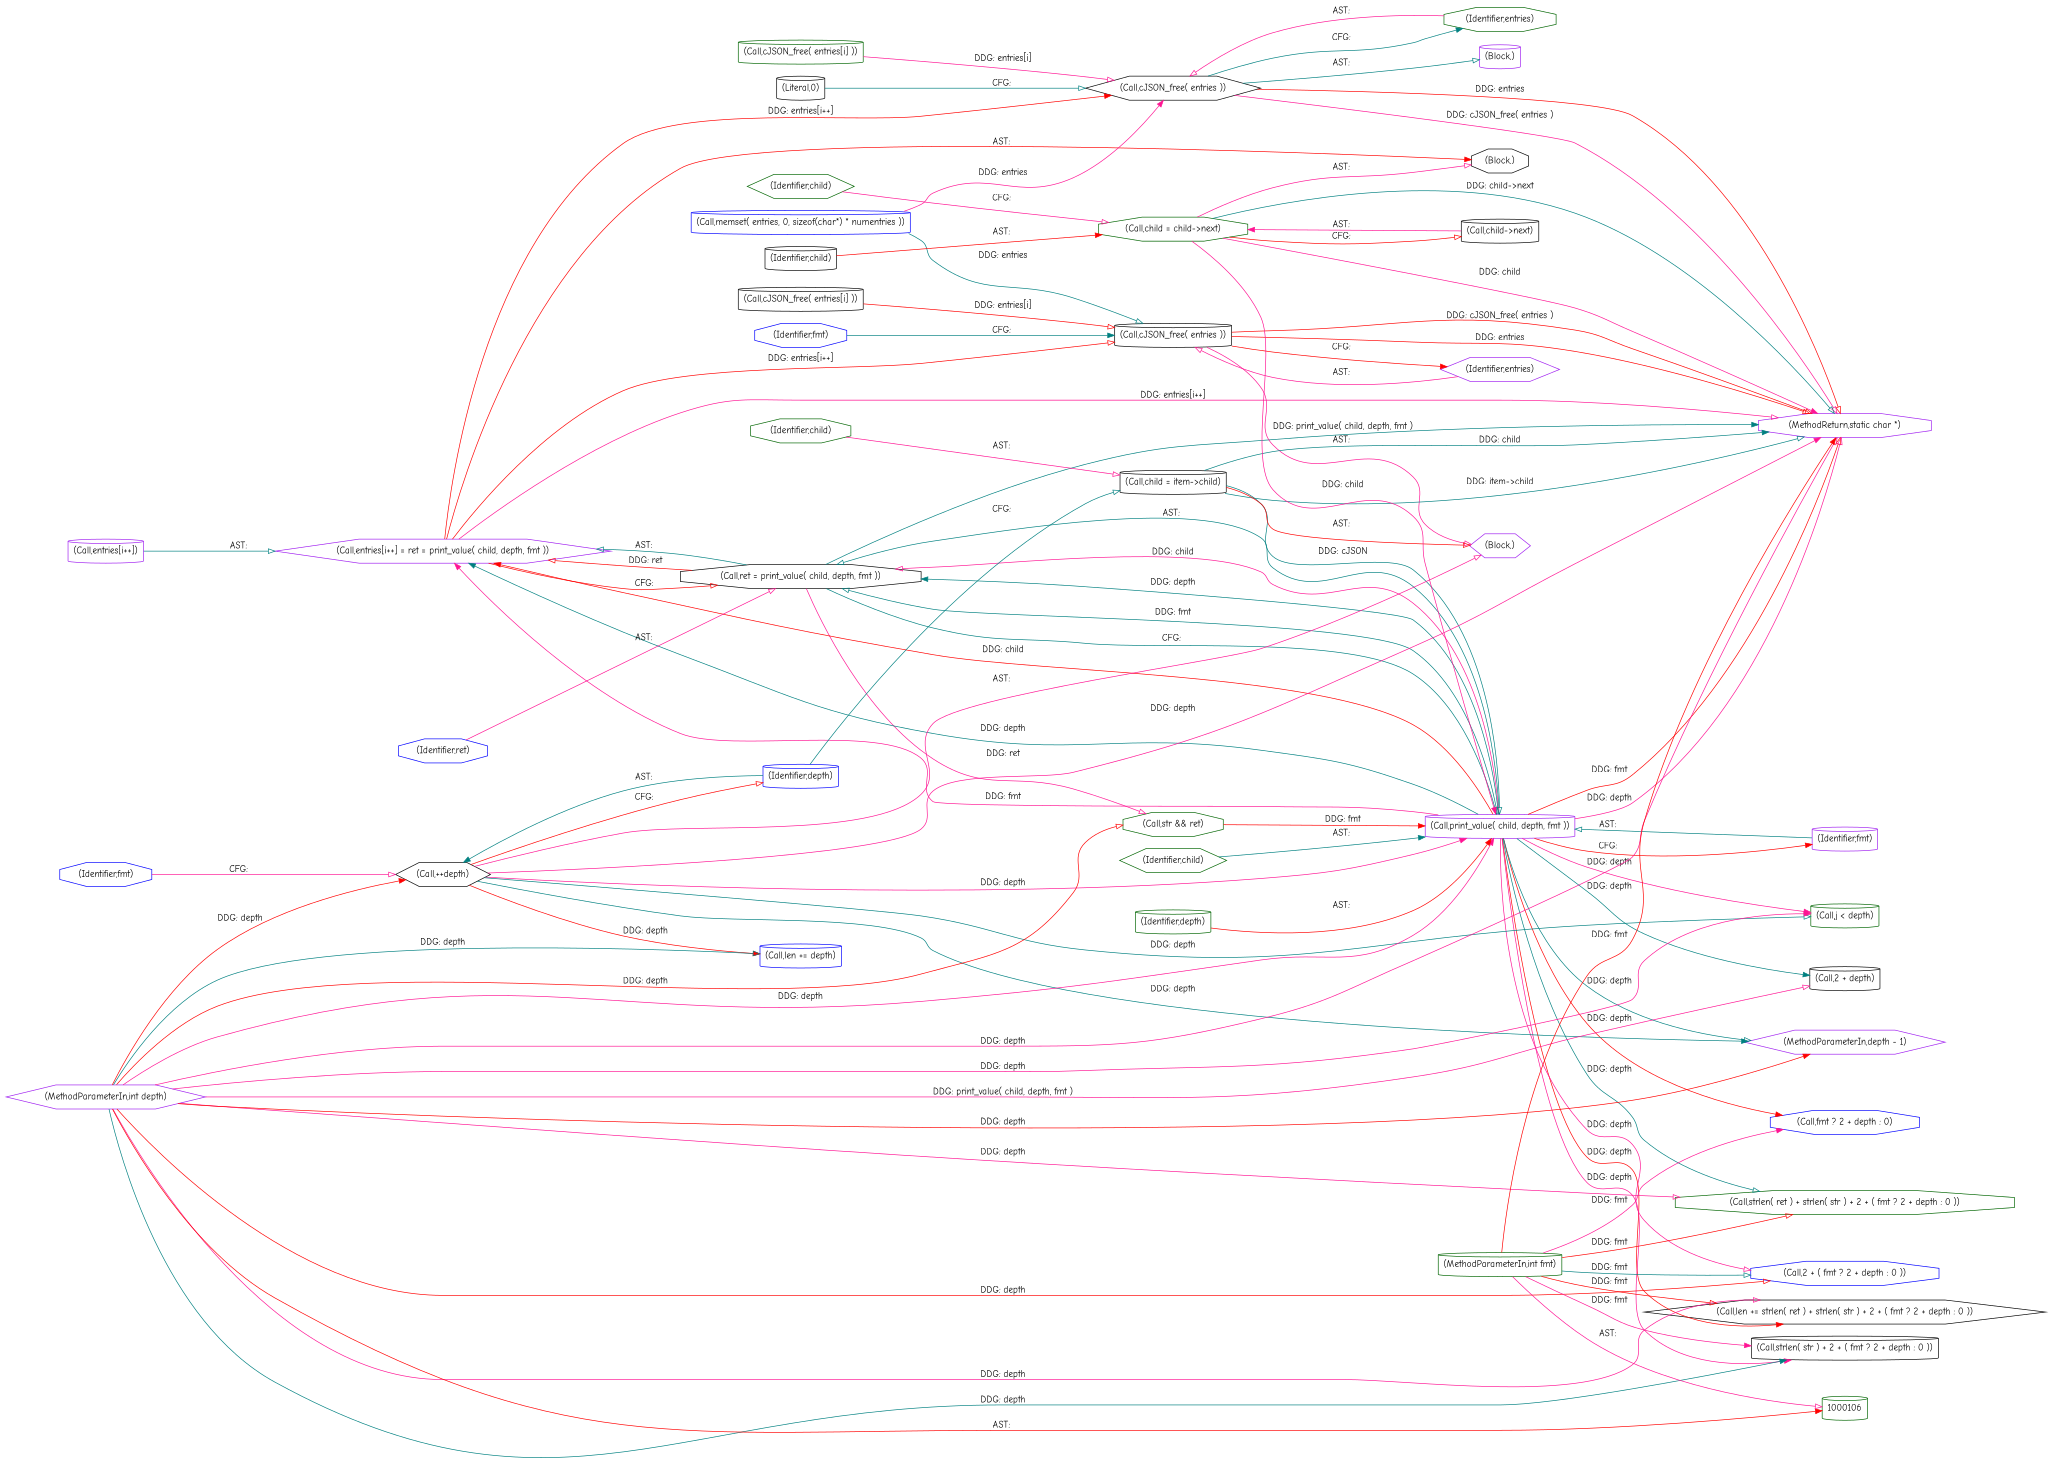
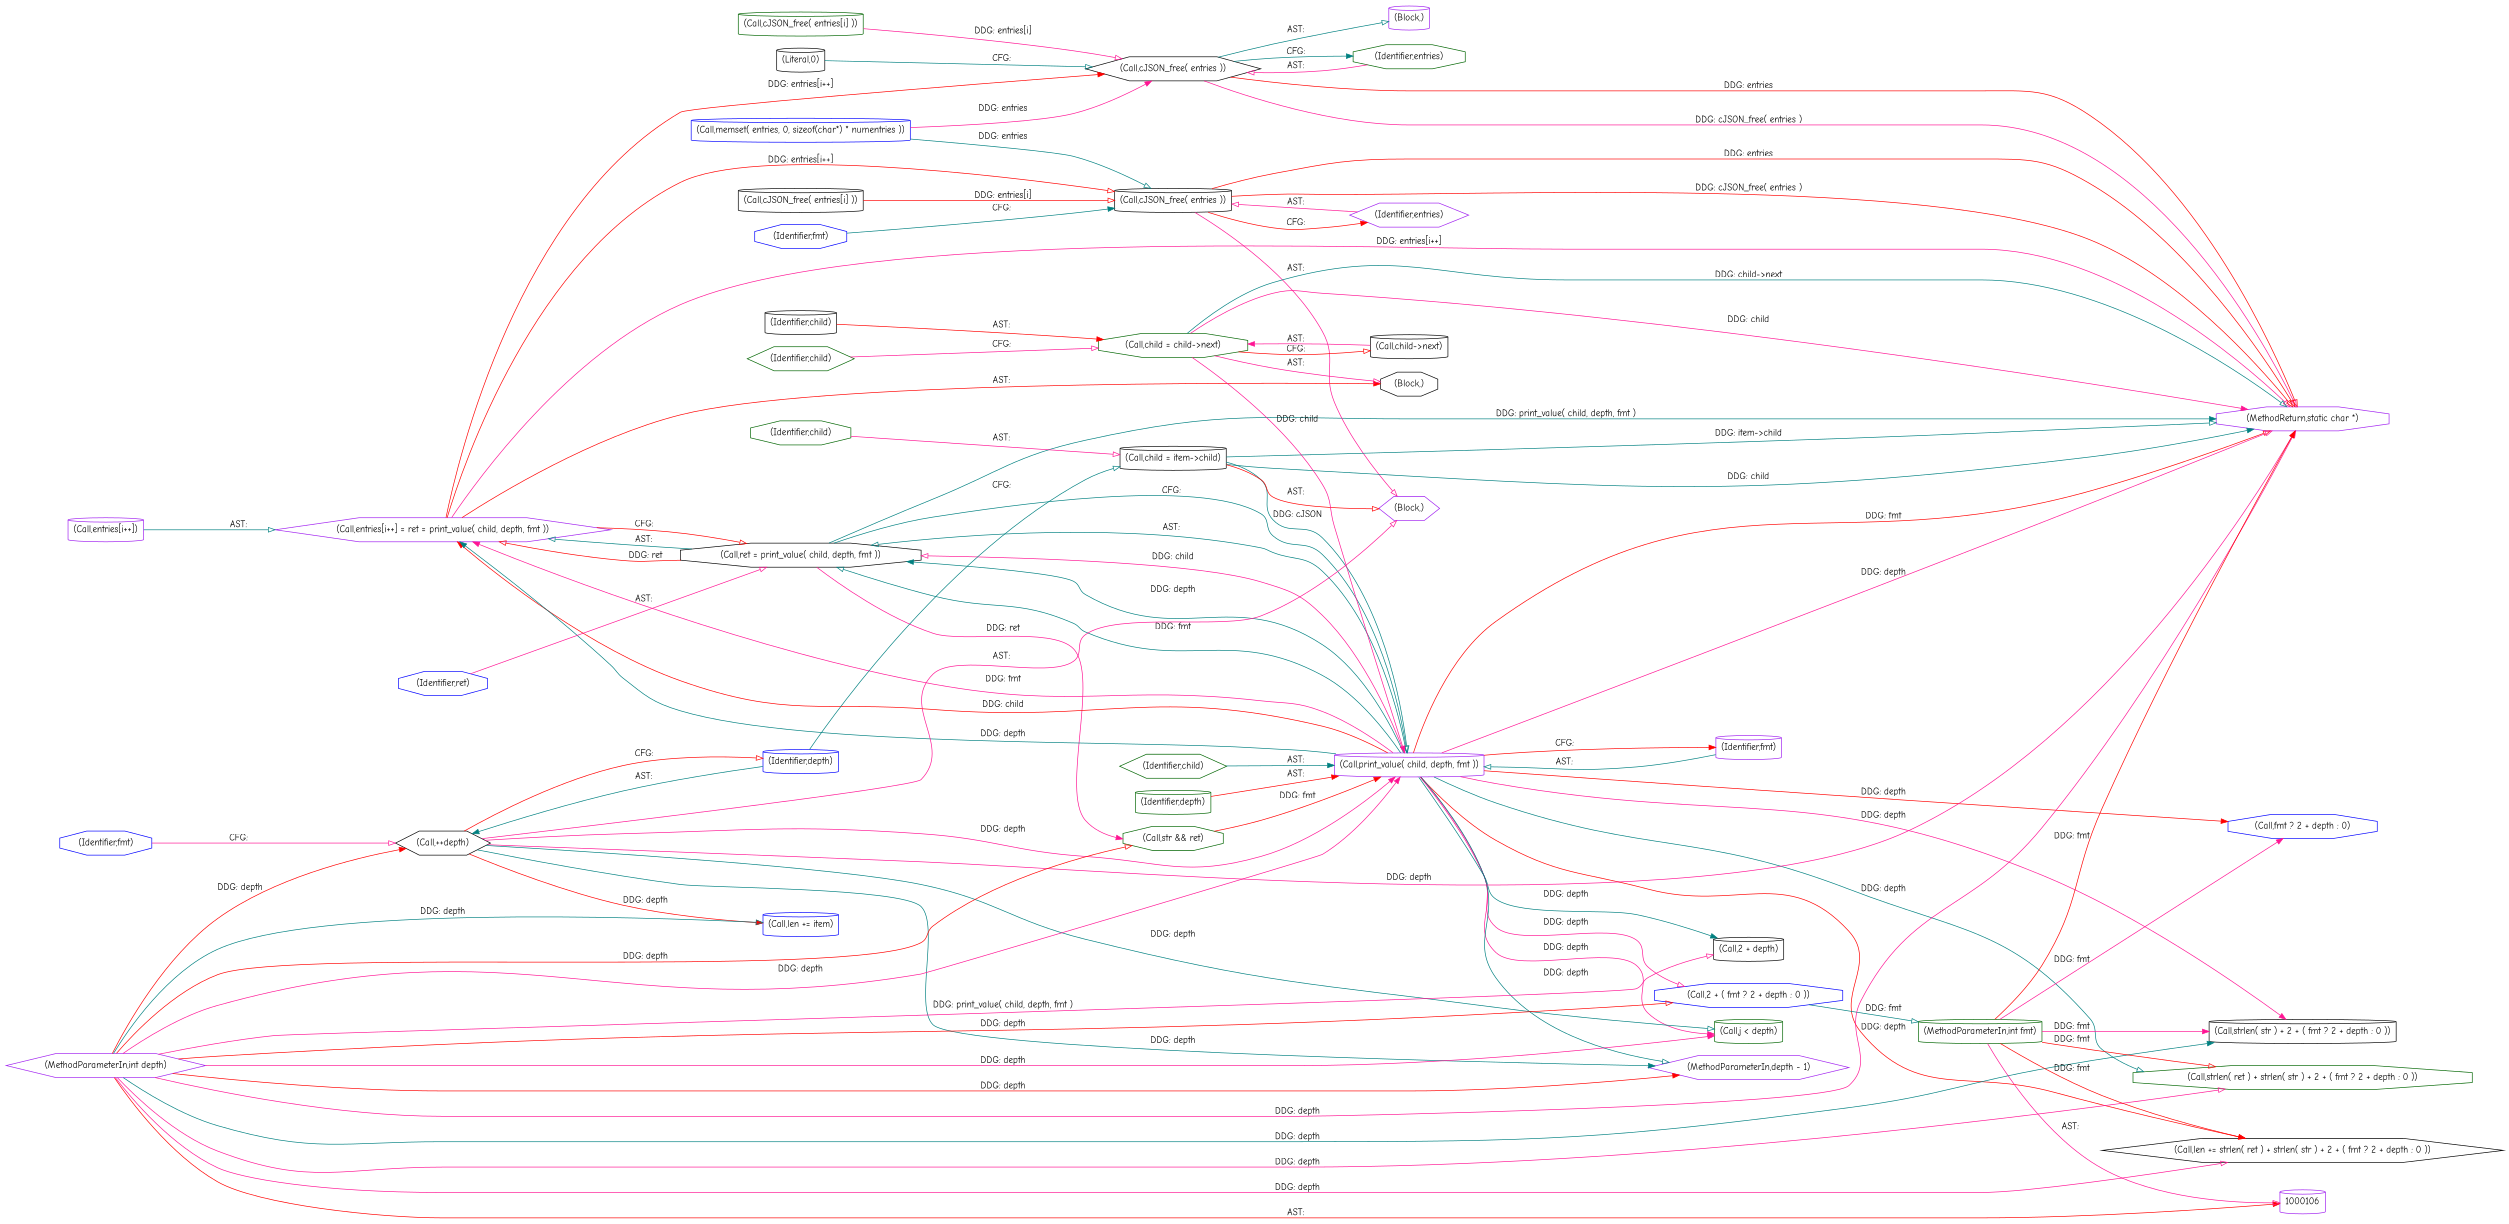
(933, 759) -> (1043, 638)
(801, 956) -> (801, 925)
(1653, 1275) -> (1863, 1013)
(1845, 1408) -> (2303, 1202)
